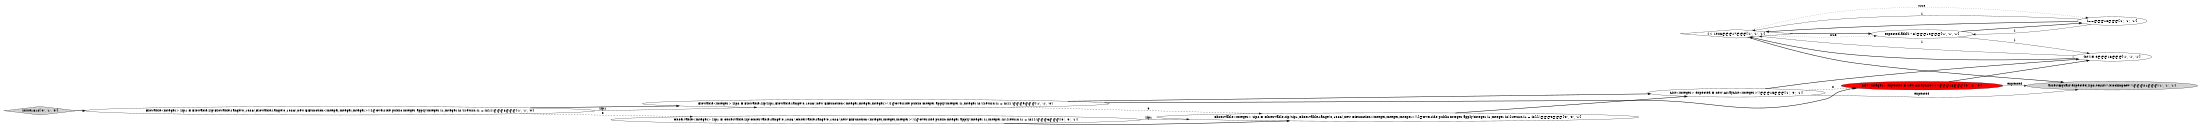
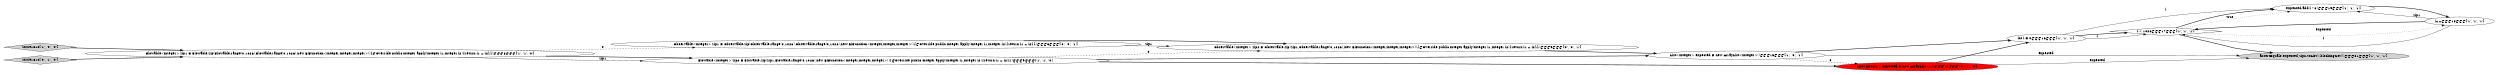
(1922, 6) -> (2324, 30)
(2015, 31) -> (2417, 15)
(2023, 44) -> (2166, 16)
none -> (40, 47)
